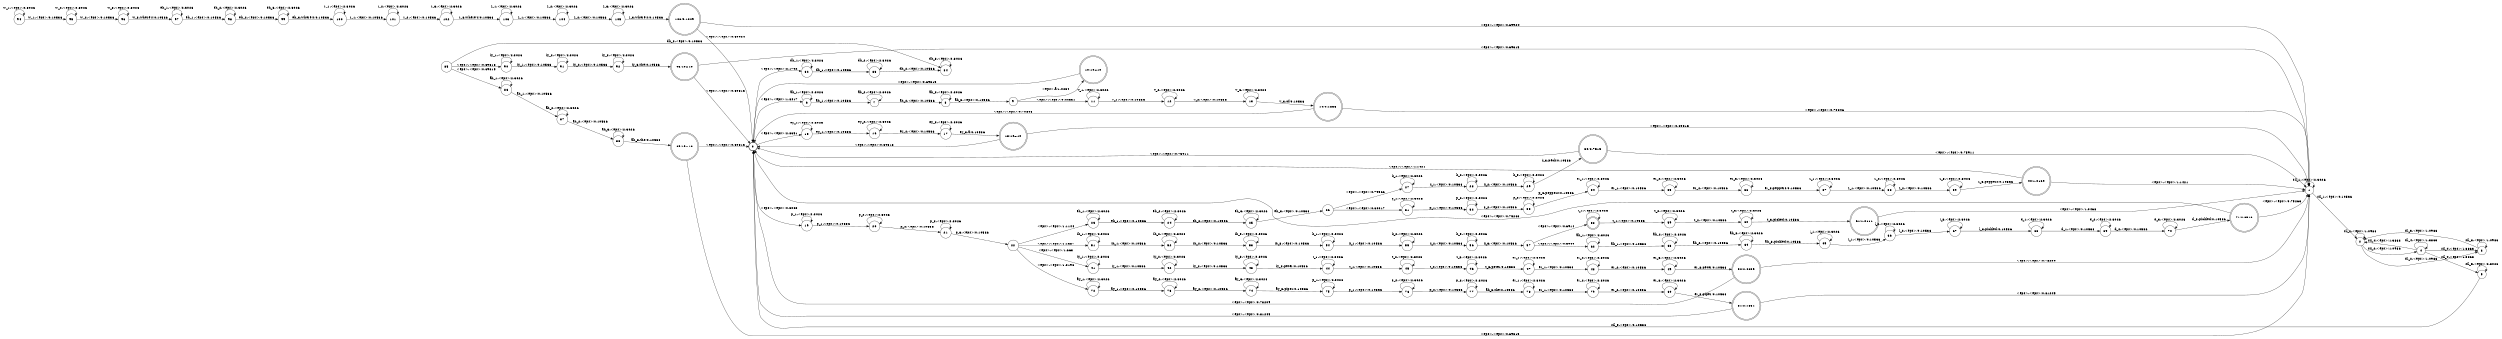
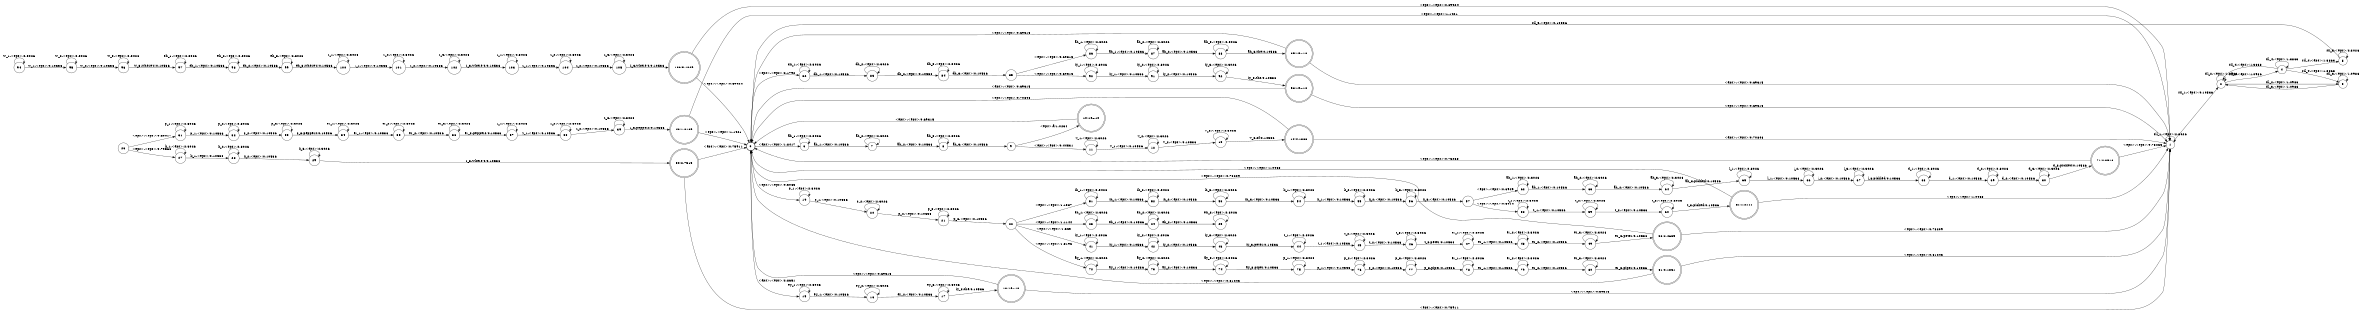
(694, 43) -> (976, 75)
(972, 132) -> (970, 289)
(1556, 161) -> (483, 161)
none -> (1240, 170)
(1288, 217) -> none
(1593, 223) -> (1523, 212)
(2170, 231) -> (2044, 180)
(1500, 290) -> (1439, 268)
